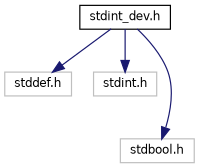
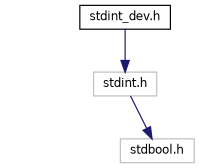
(168, 73) -> (139, 112)
(38, 84) -> none
